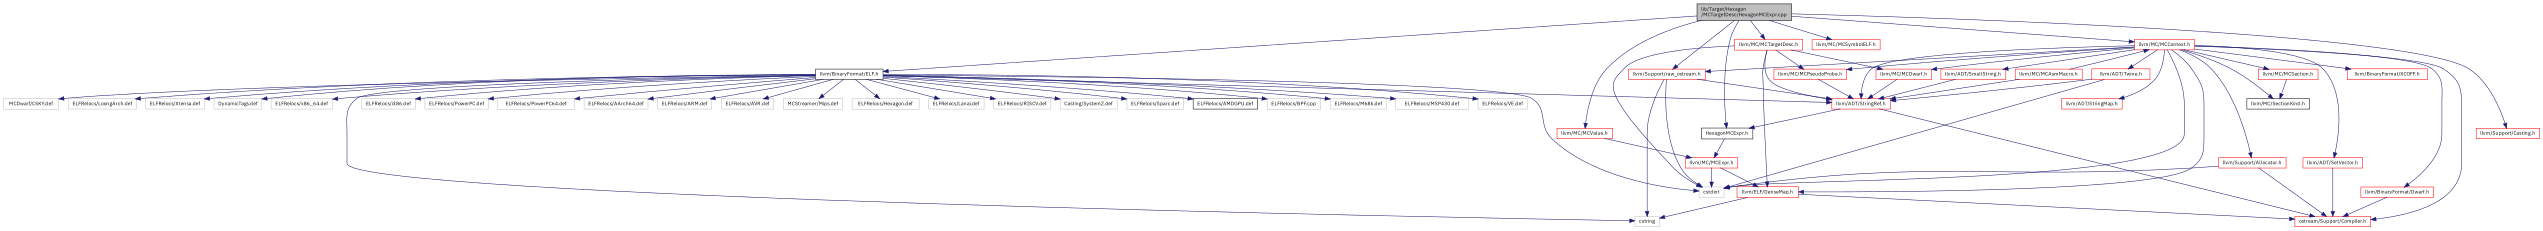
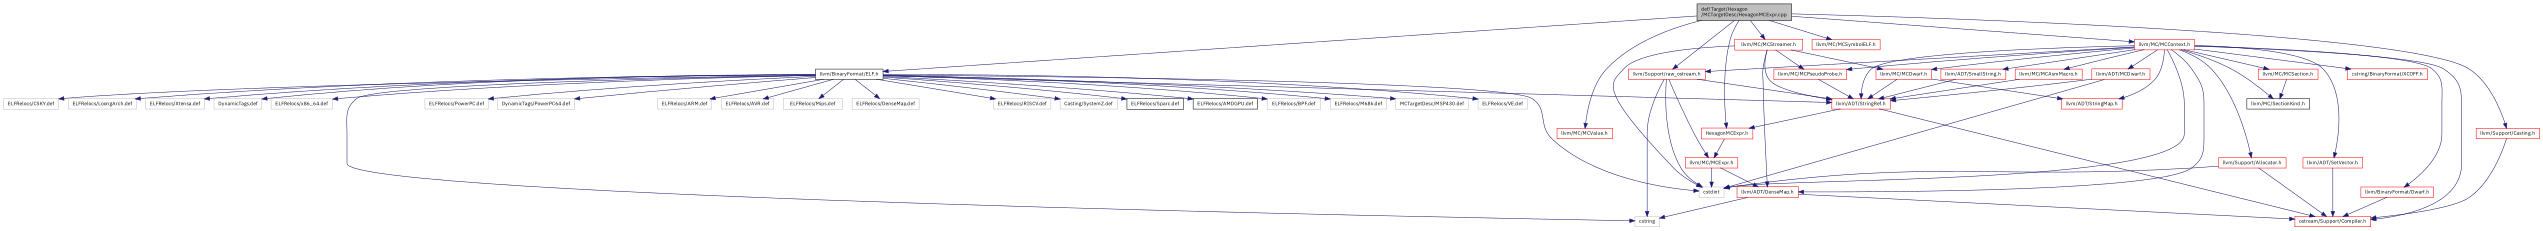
(1744, 12) -> (1744, 12)
(1769, 45) -> (1769, 45)
(2107, 60) -> (2107, 59)
(2121, 74) -> (2121, 74)
(2387, 74) -> (2387, 74)
none -> (1988, 88)
(31, 104) -> (31, 104)
(389, 104) -> none
(536, 104) -> (536, 104)
(616, 104) -> none
(813, 104) -> (813, 104)
(886, 104) -> (886, 104)
(956, 104) -> none
(1155, 104) -> (1155, 104)
(1294, 104) -> (1294, 104)
(1432, 104) -> (1432, 104)
(1727, 133) -> (1727, 133)
(1644, 147) -> (1686, 117)
(1768, 192) -> (1768, 192)
none -> (2458, 203)
